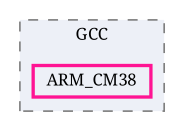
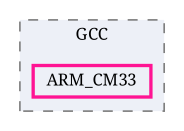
(92, 81) -> (92, 81)
